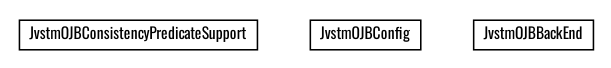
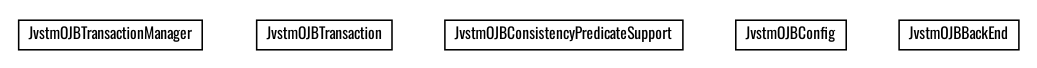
none -> (110, 34)
none -> (324, 34)
